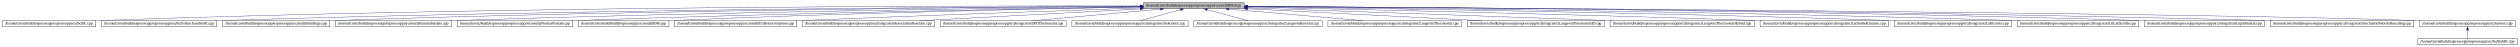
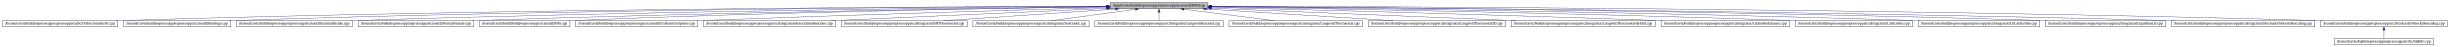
(1194, 6) -> (1159, 6)
(49, 24) -> none
(2468, 24) -> (2384, 24)
